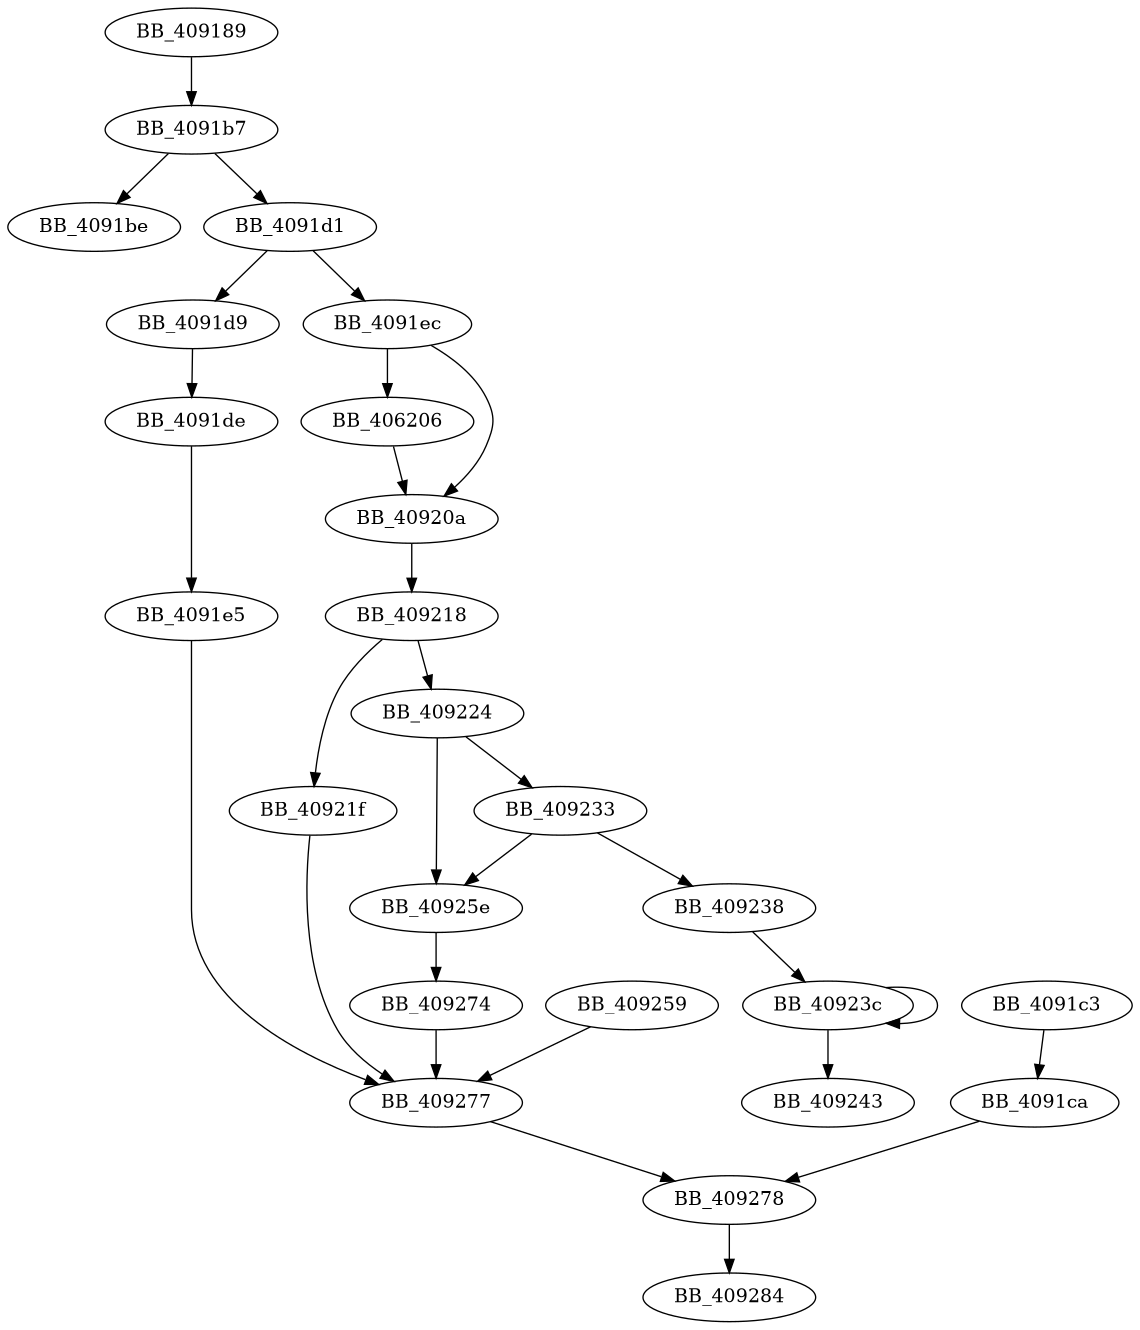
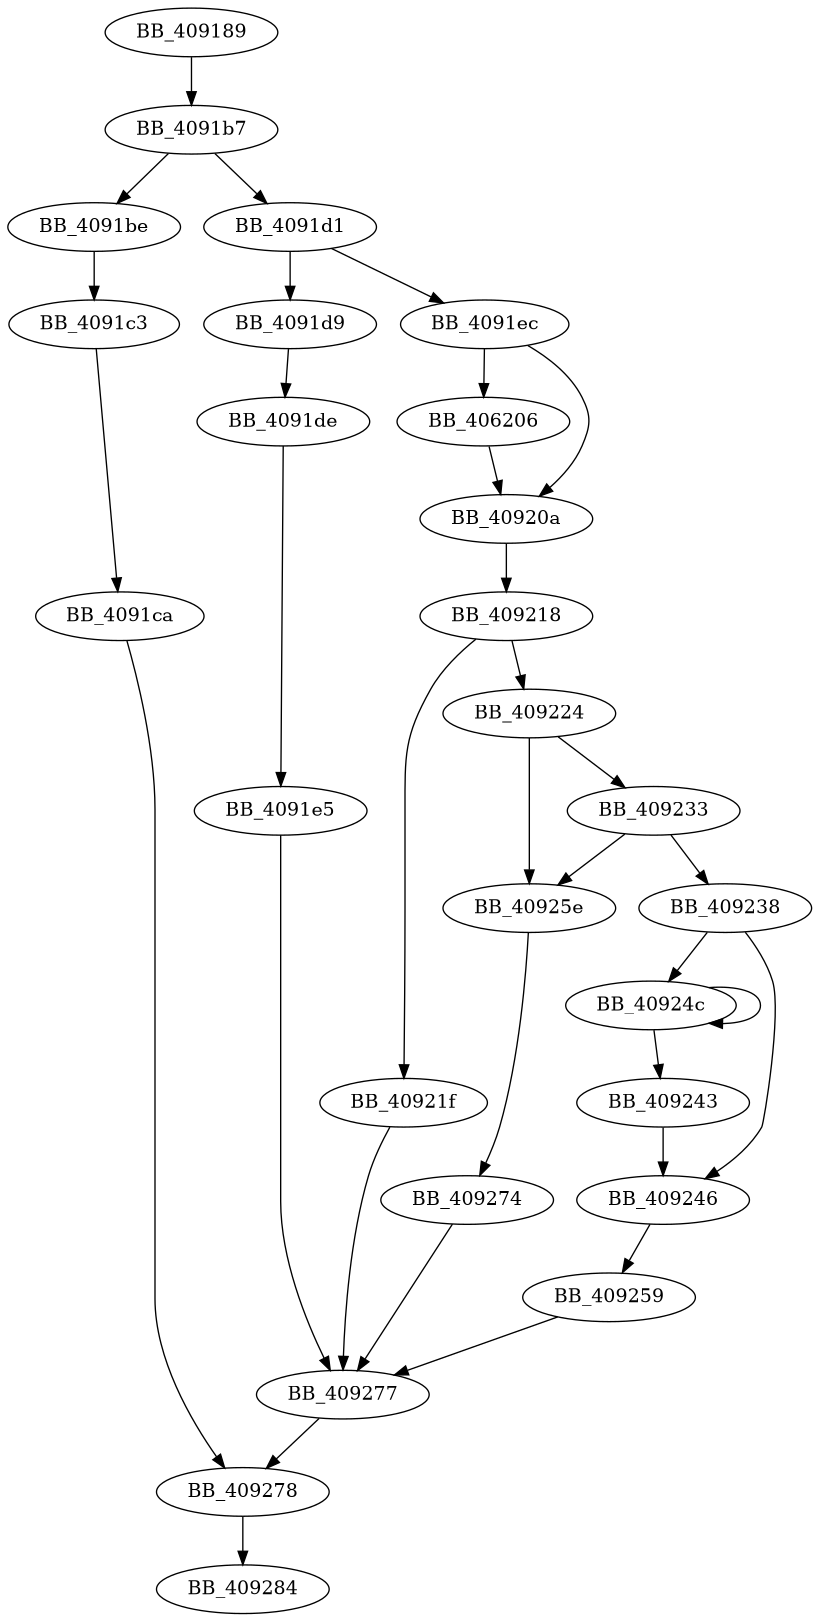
none -> (94, 269)
(828, 1005) -> (651, 1005)
none -> (663, 1200)
